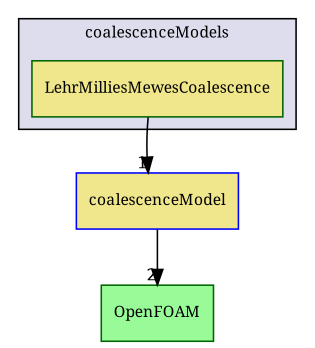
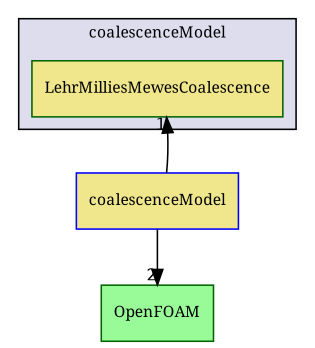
(157, 34) -> (157, 34)
(147, 139) -> (168, 153)
